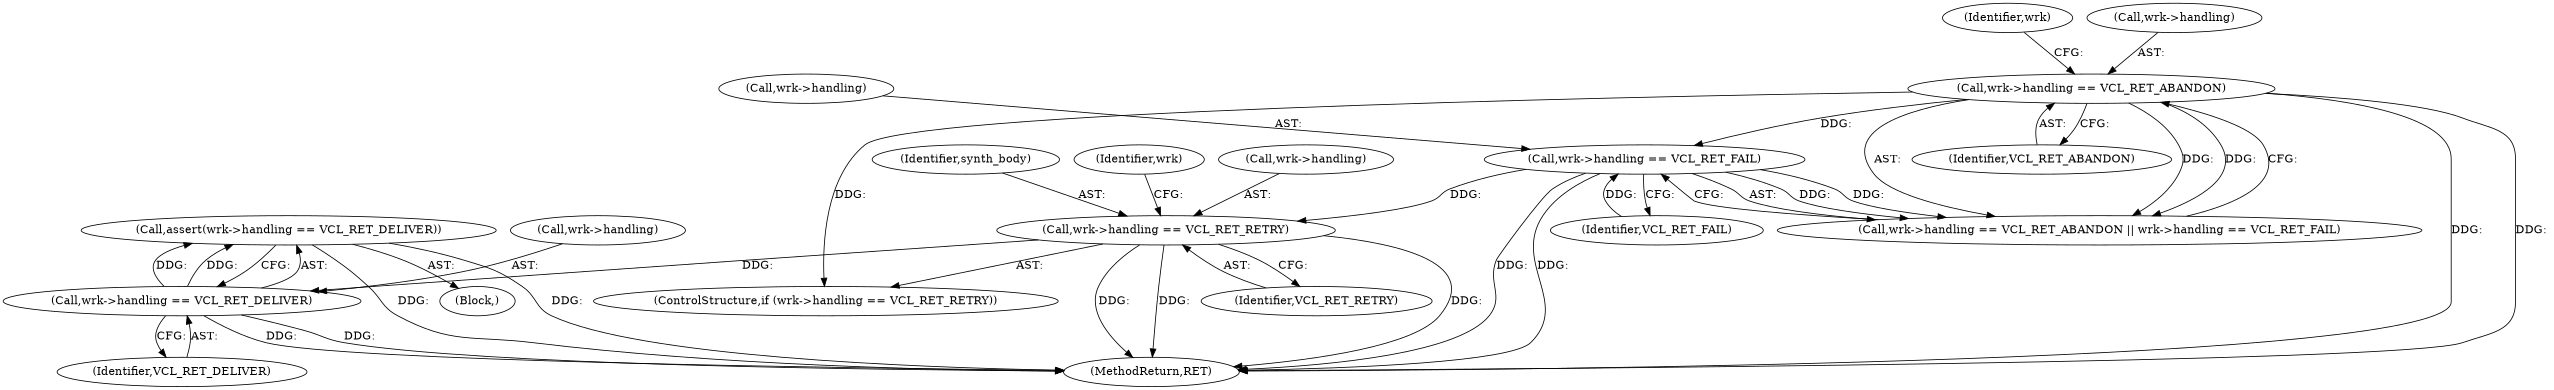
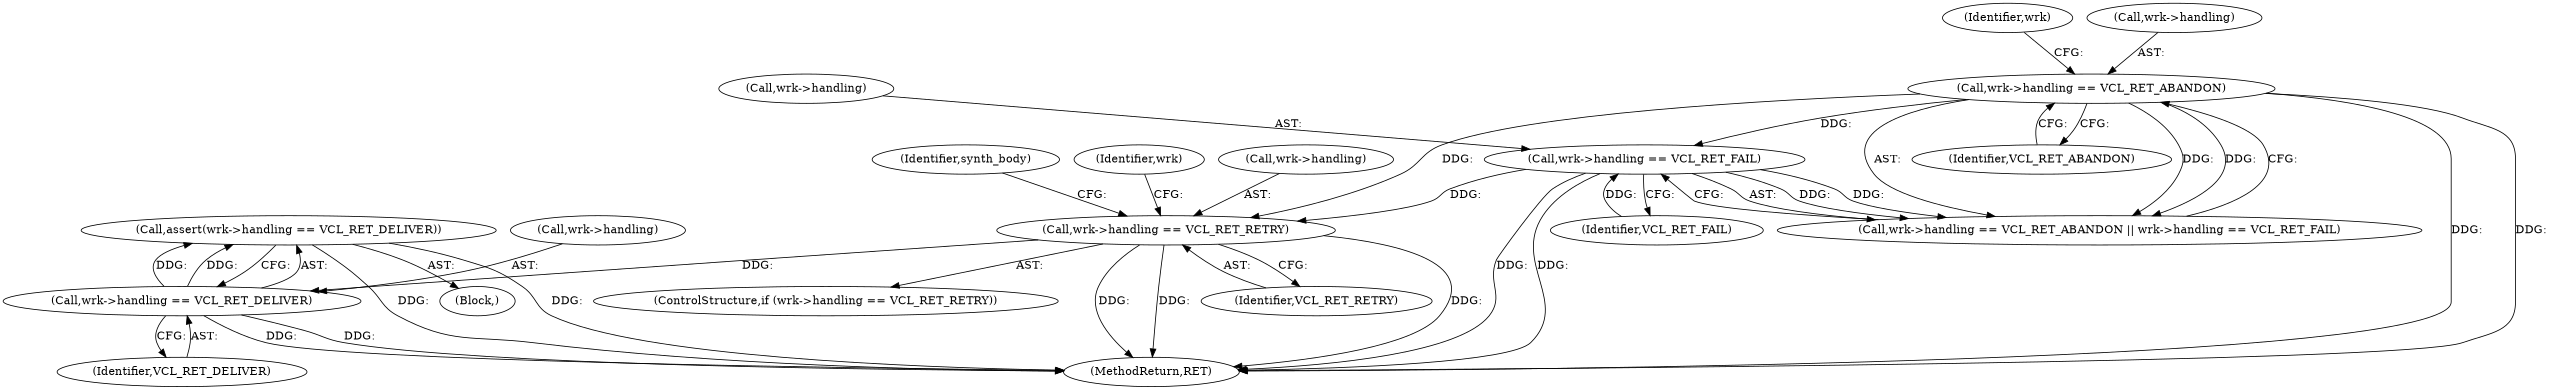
(1316, 107) -> (1580, 118)
(2055, 124) -> (2055, 124)
(1094, 195) -> (1094, 195)
